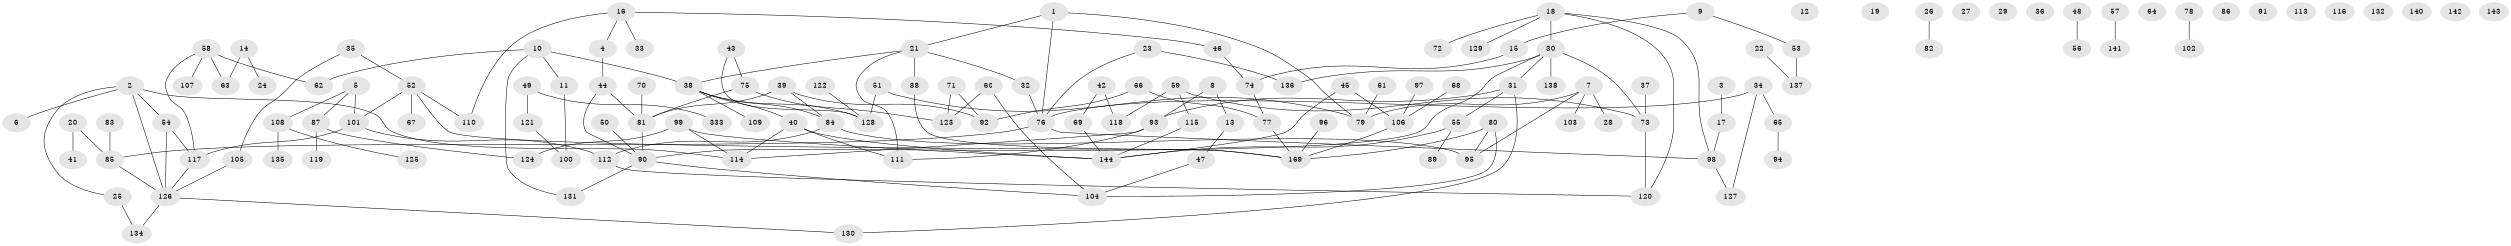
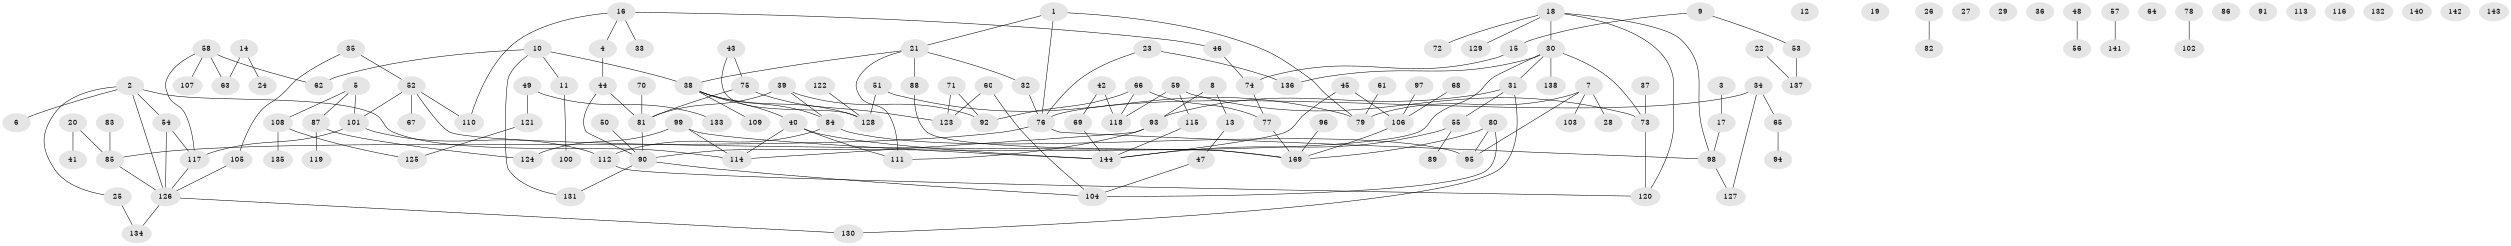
none -> (1125, 108)
(717, 123) -> (717, 123)
(543, 137) -> (492, 134)
